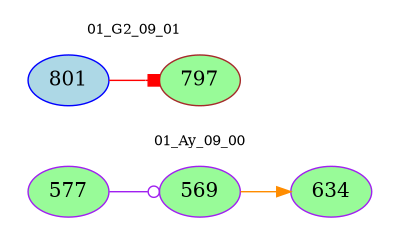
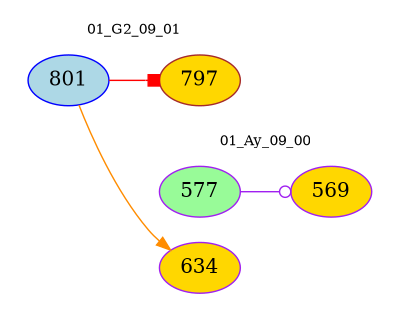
(200, 80) -> (200, 80)
(200, 192) -> (331, 192)
(259, 192) -> (113, 177)
(331, 192) -> (200, 268)
